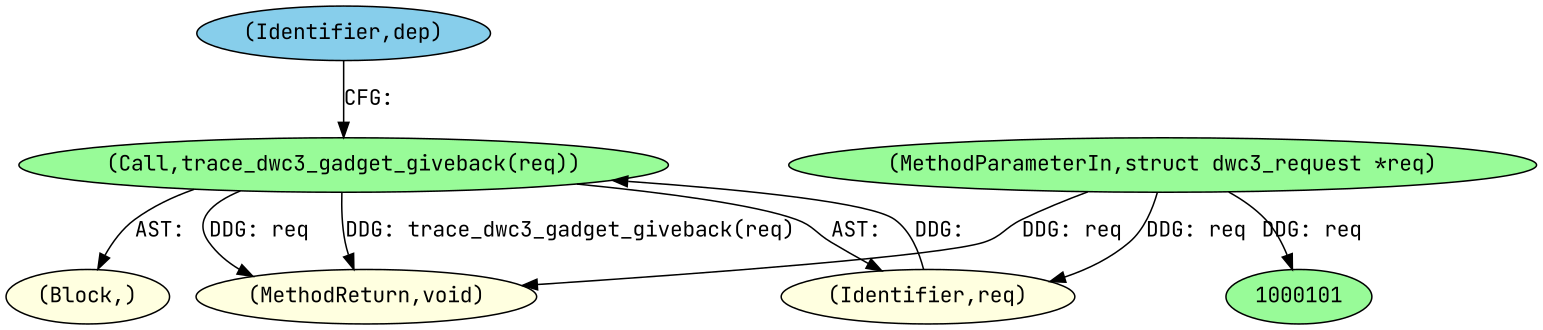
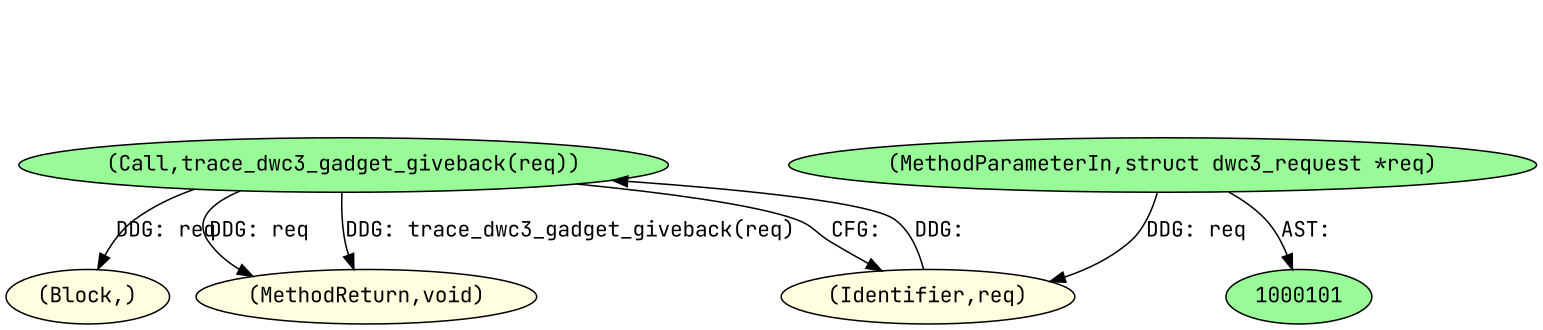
(344, 33) -> none
(167, 231) -> (167, 231)
(863, 231) -> (863, 231)
(1313, 231) -> (1313, 231)
(819, 263) -> none
